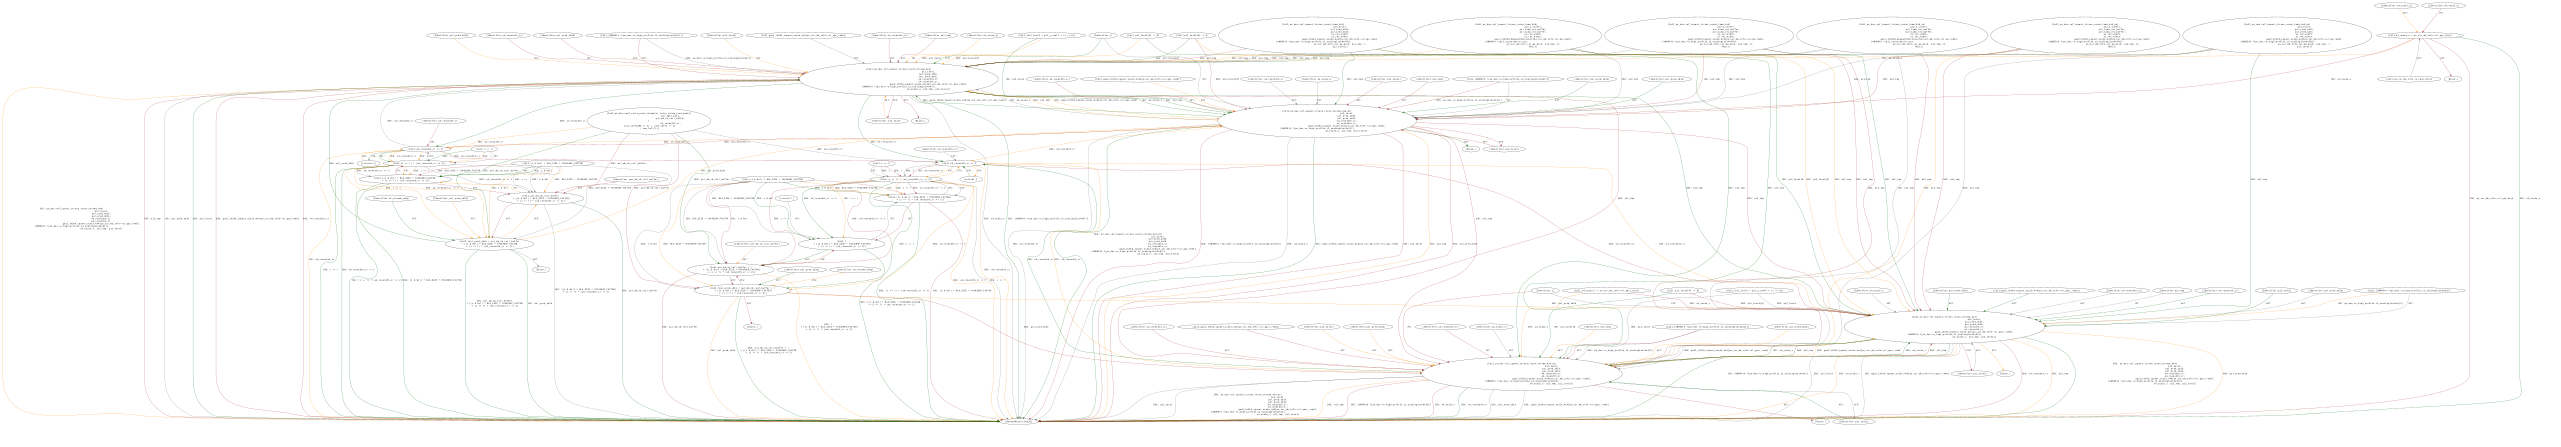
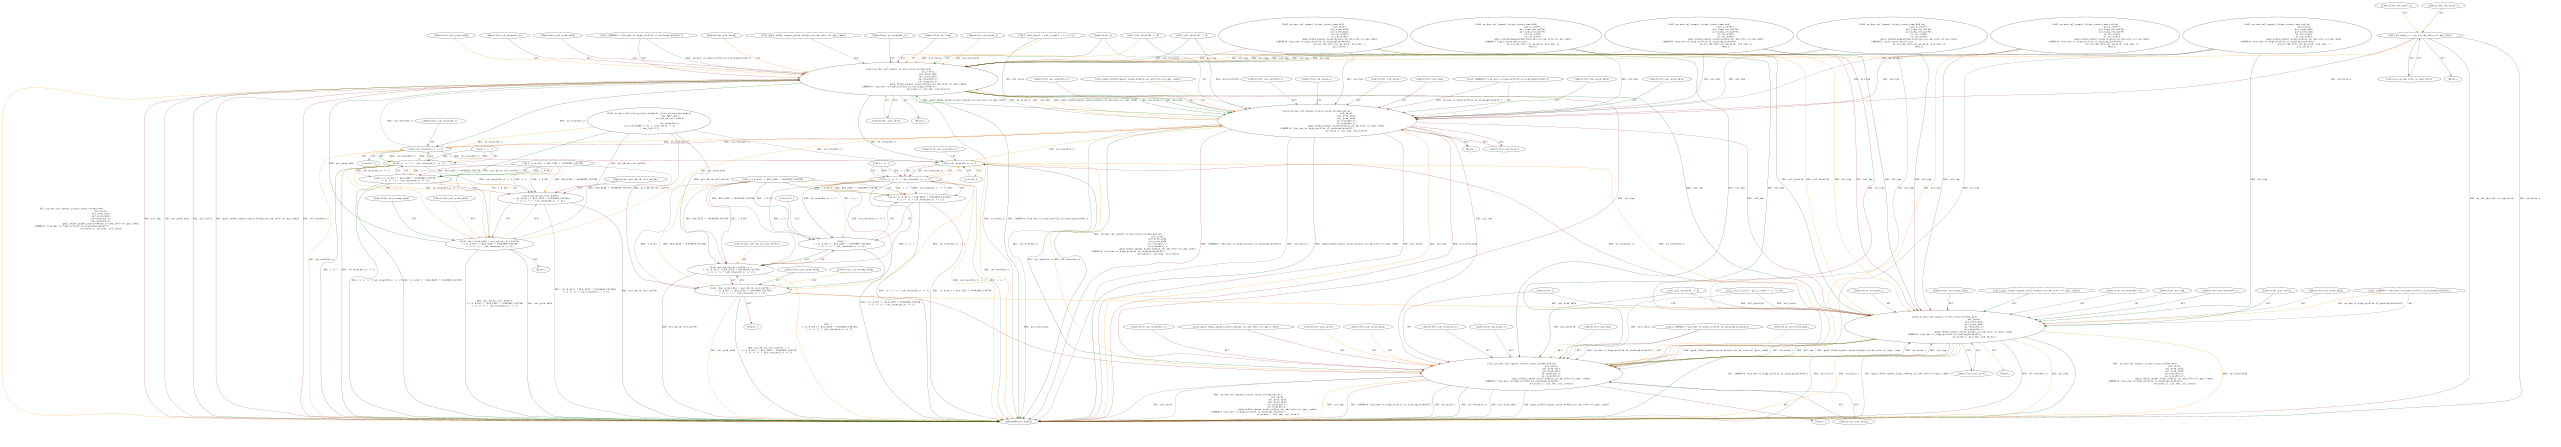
none -> (2410, 56)
(1607, 291) -> none
